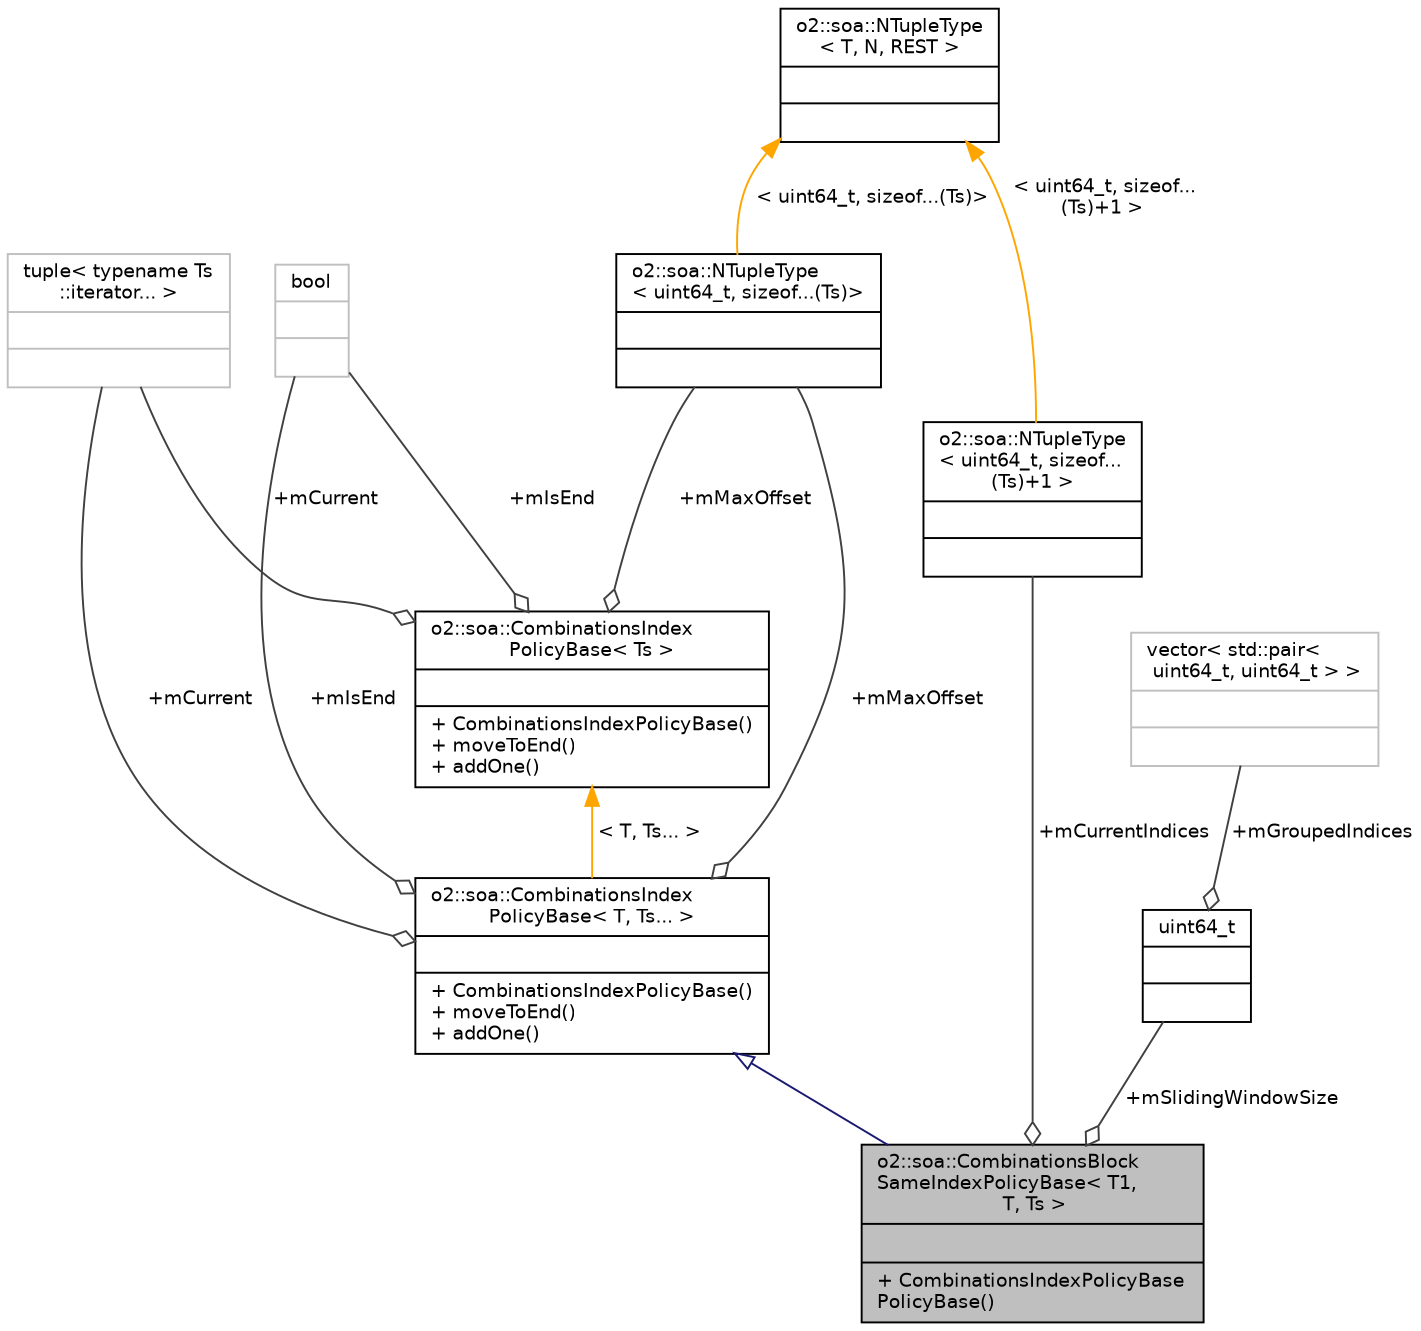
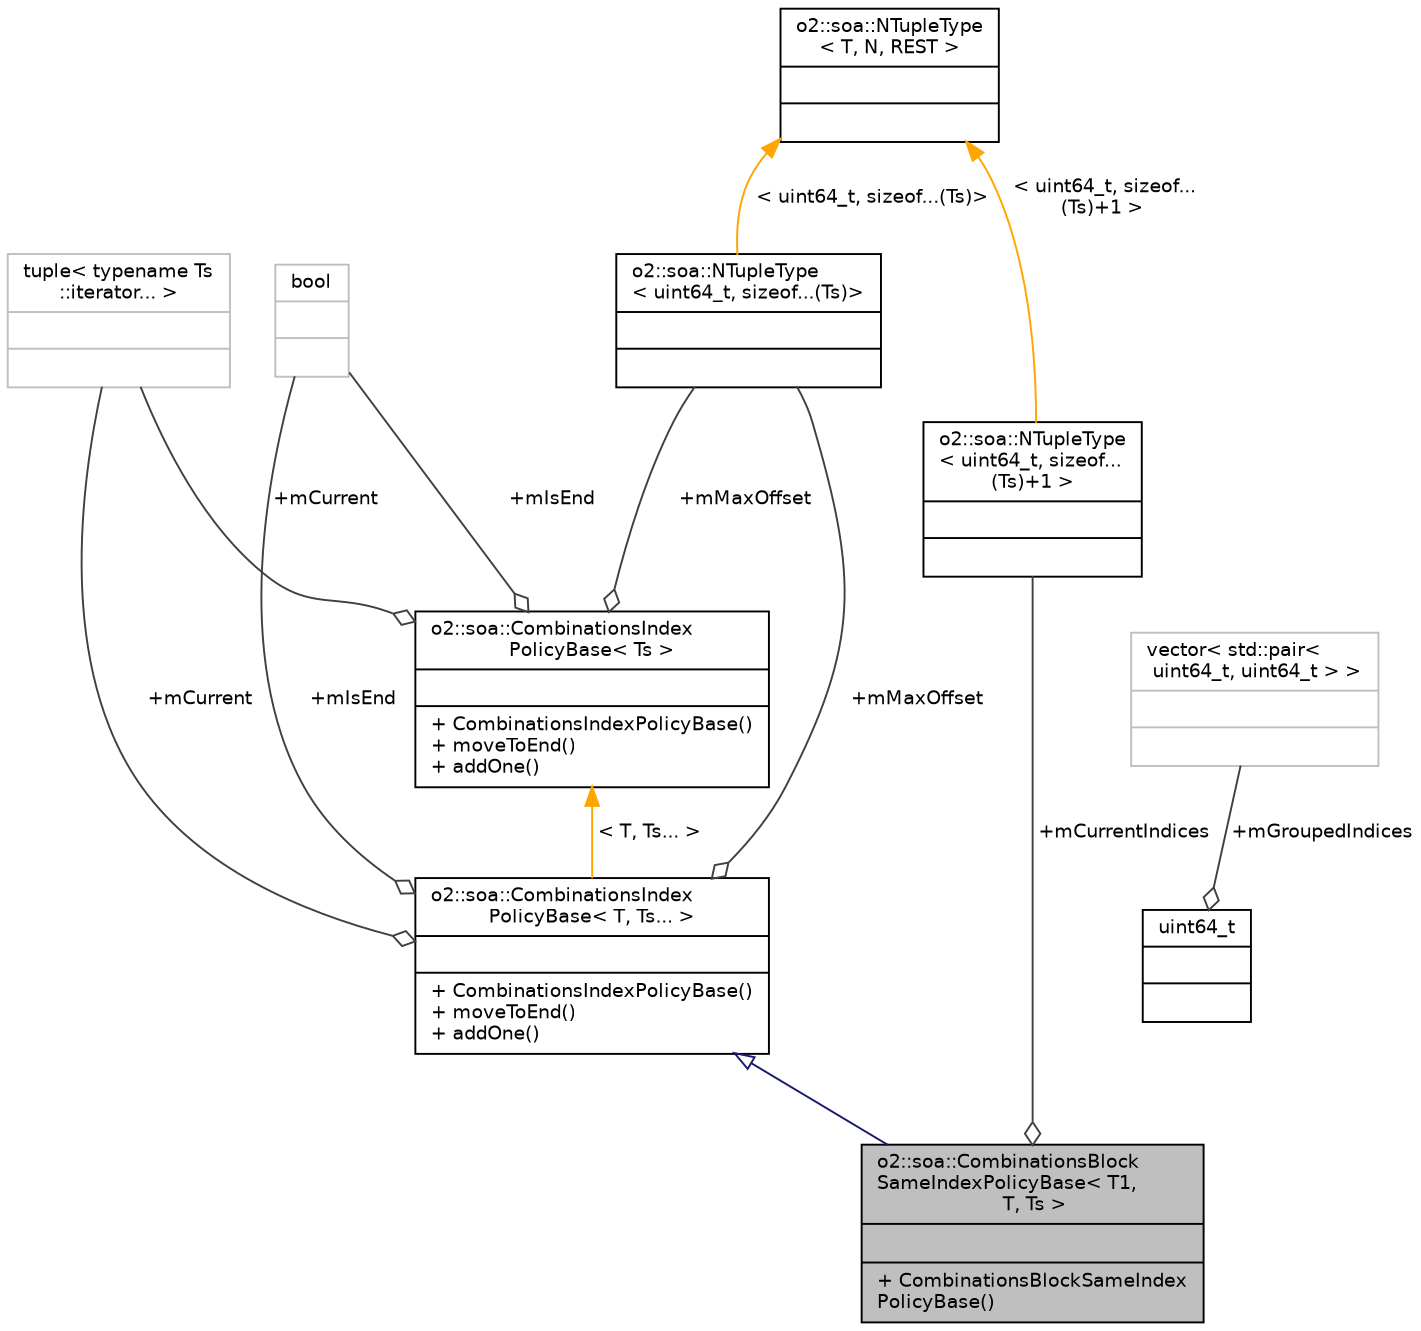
(1131, 1073) -> none
(1032, 1281) -> (1033, 1281)
